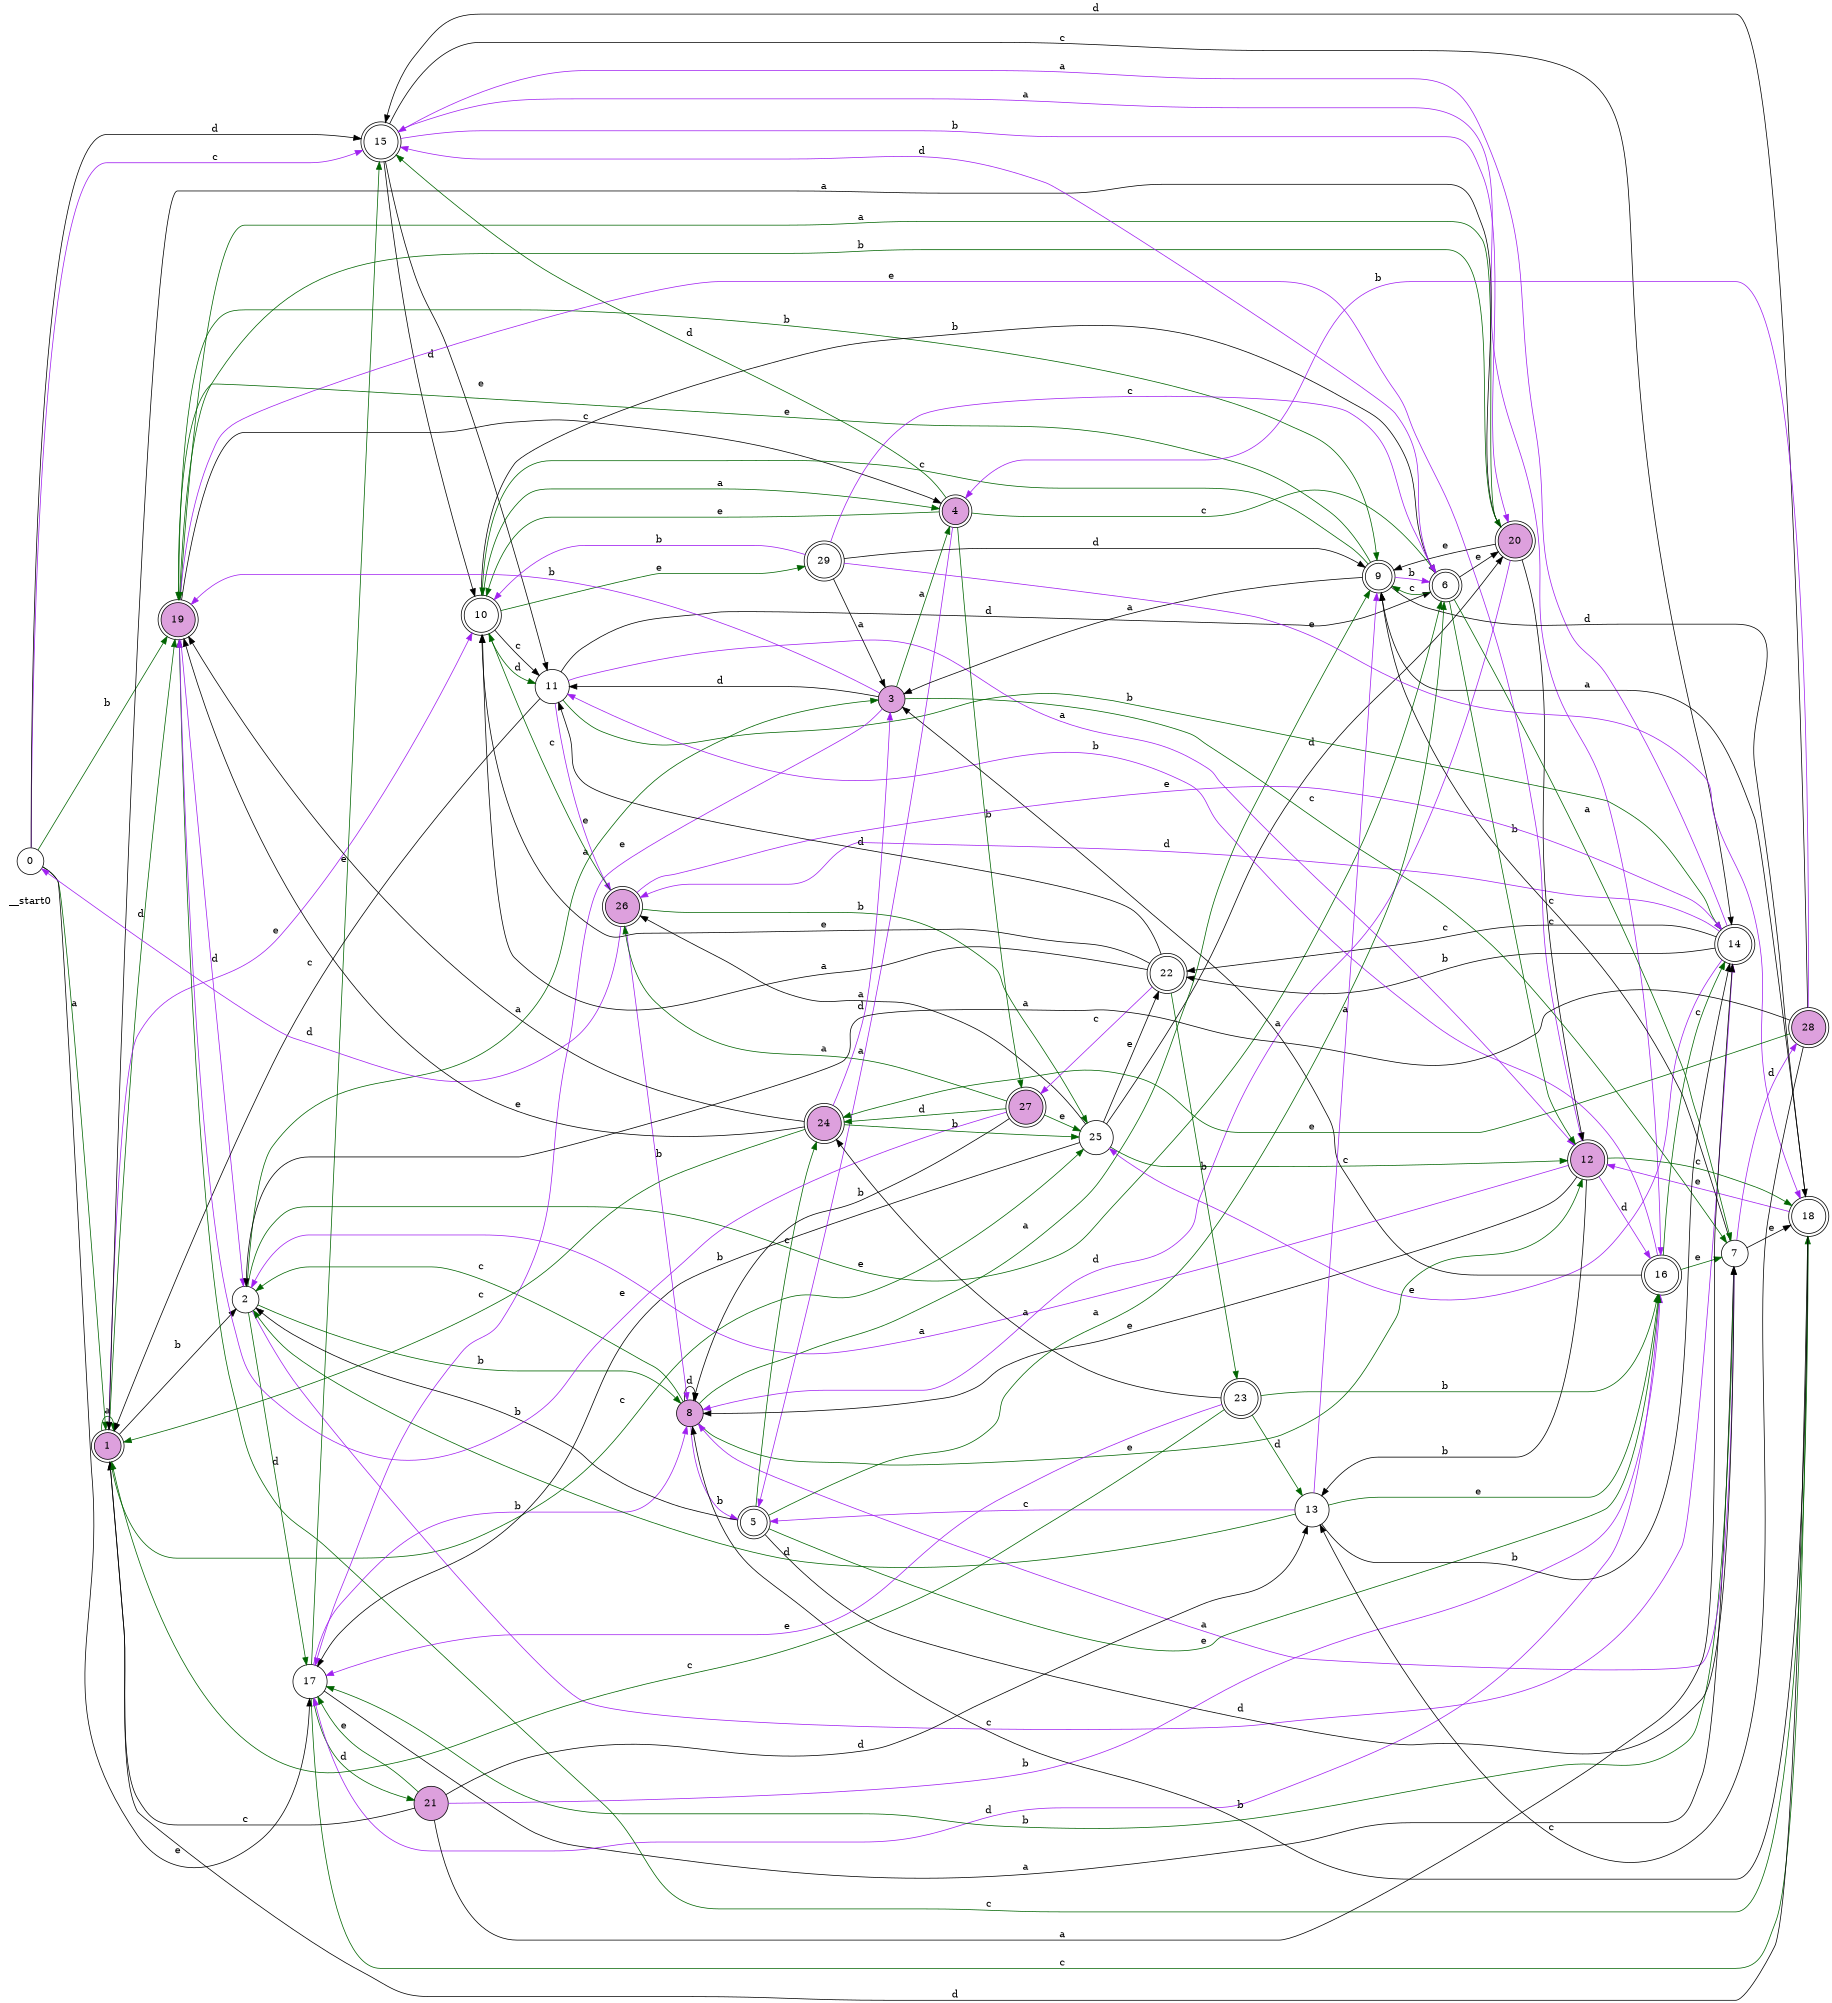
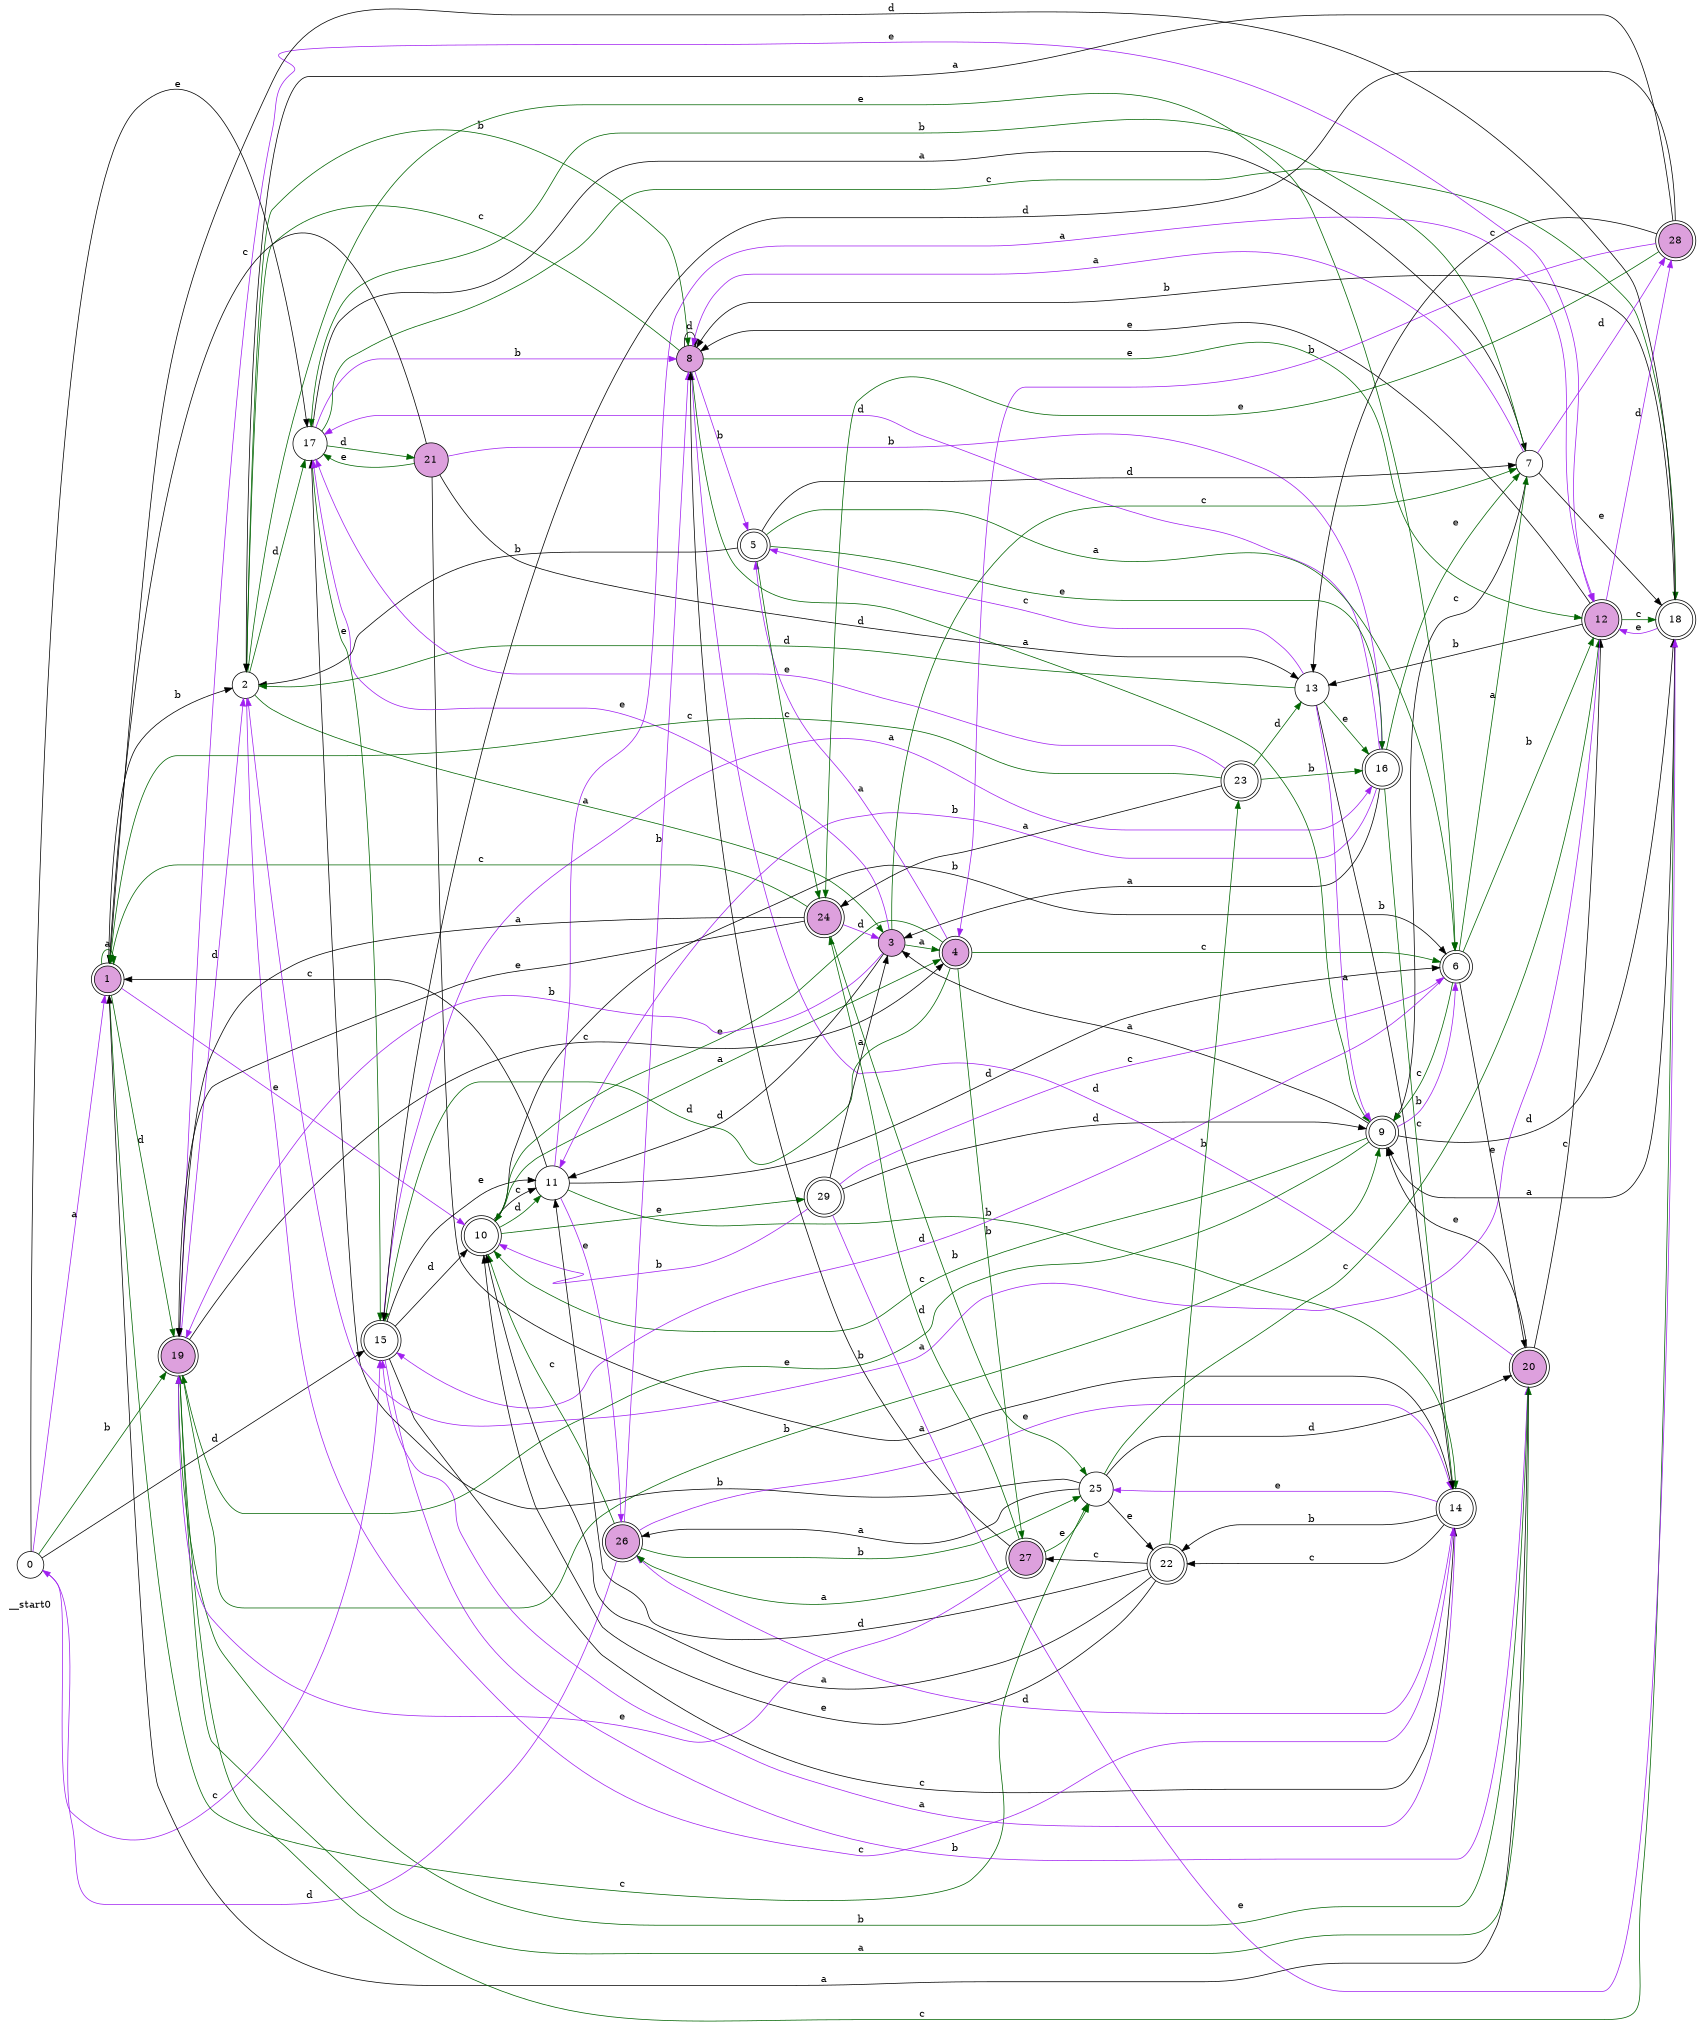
(1099, 1038) -> (1100, 1561)
(83, 1141) -> (68, 1277)
(1623, 1214) -> (1638, 434)
